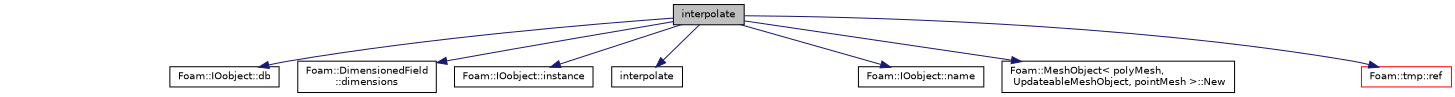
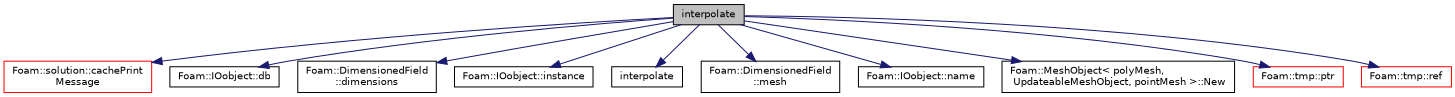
none -> (78, 77)
none -> (770, 77)
none -> (1298, 77)
